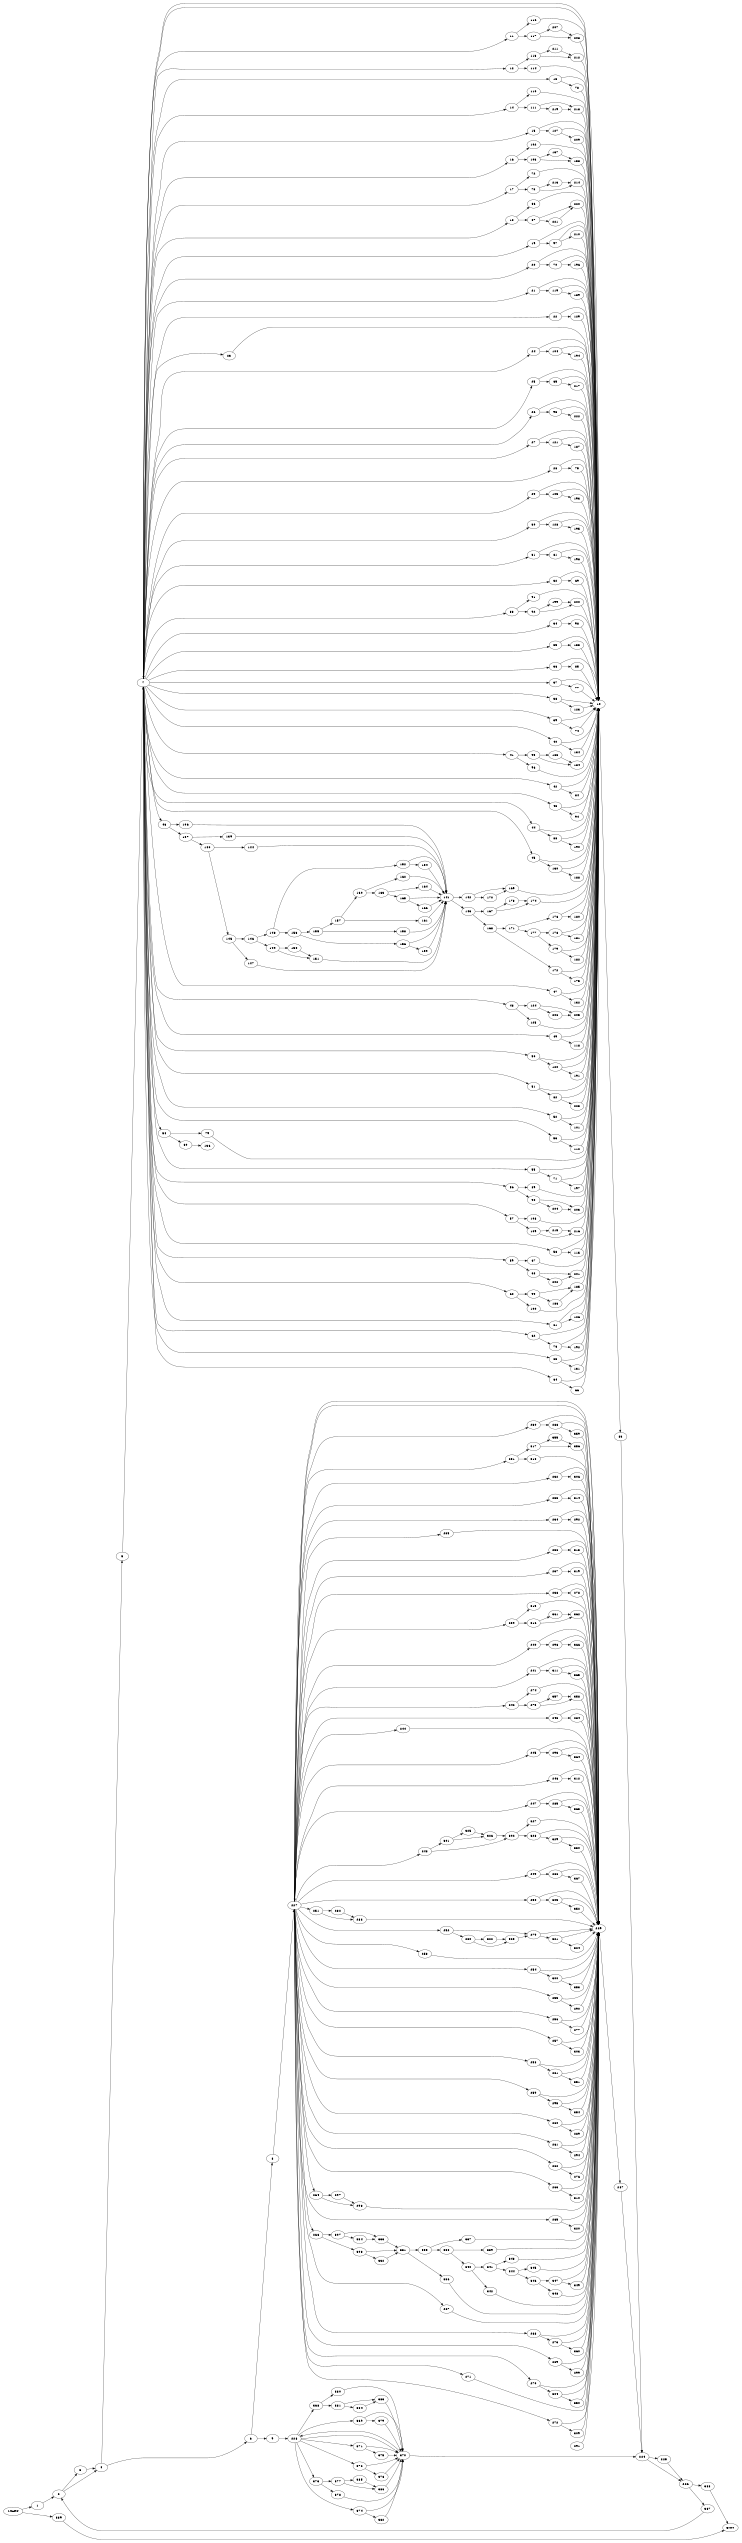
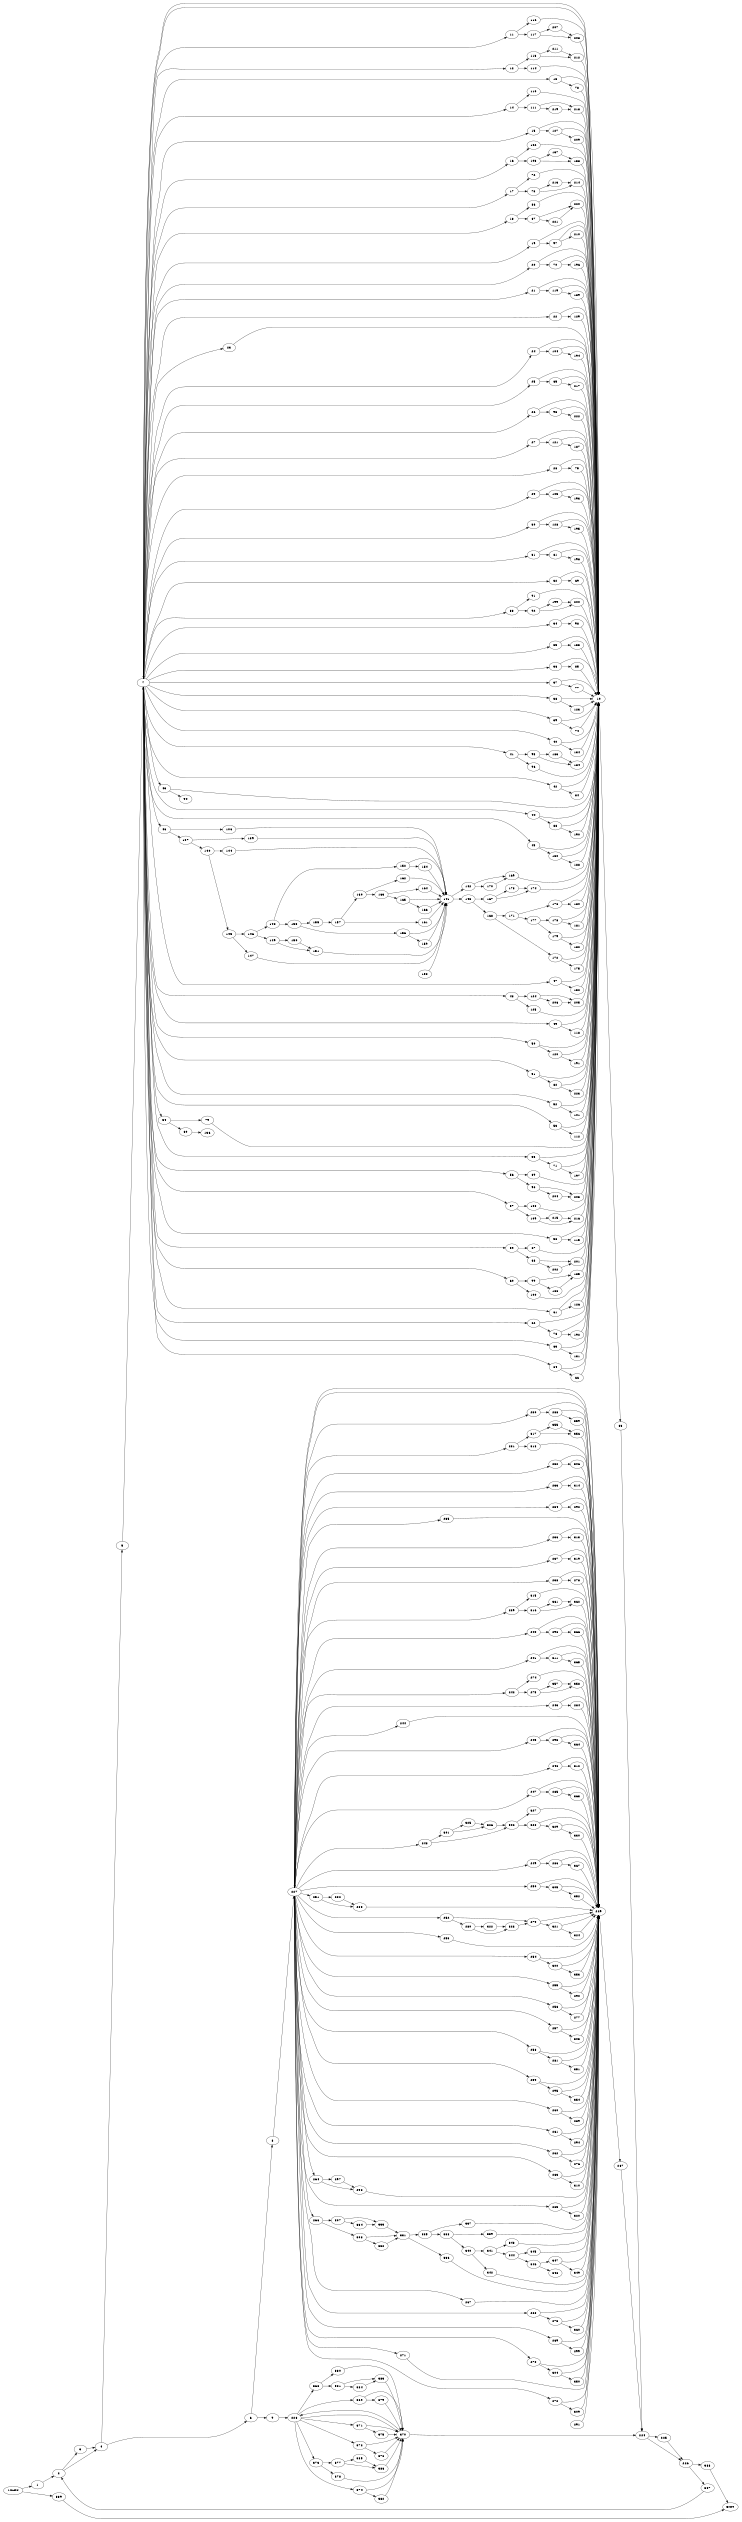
(593, 768) -> none
(359, 931) -> none
(596, 2126) -> none
